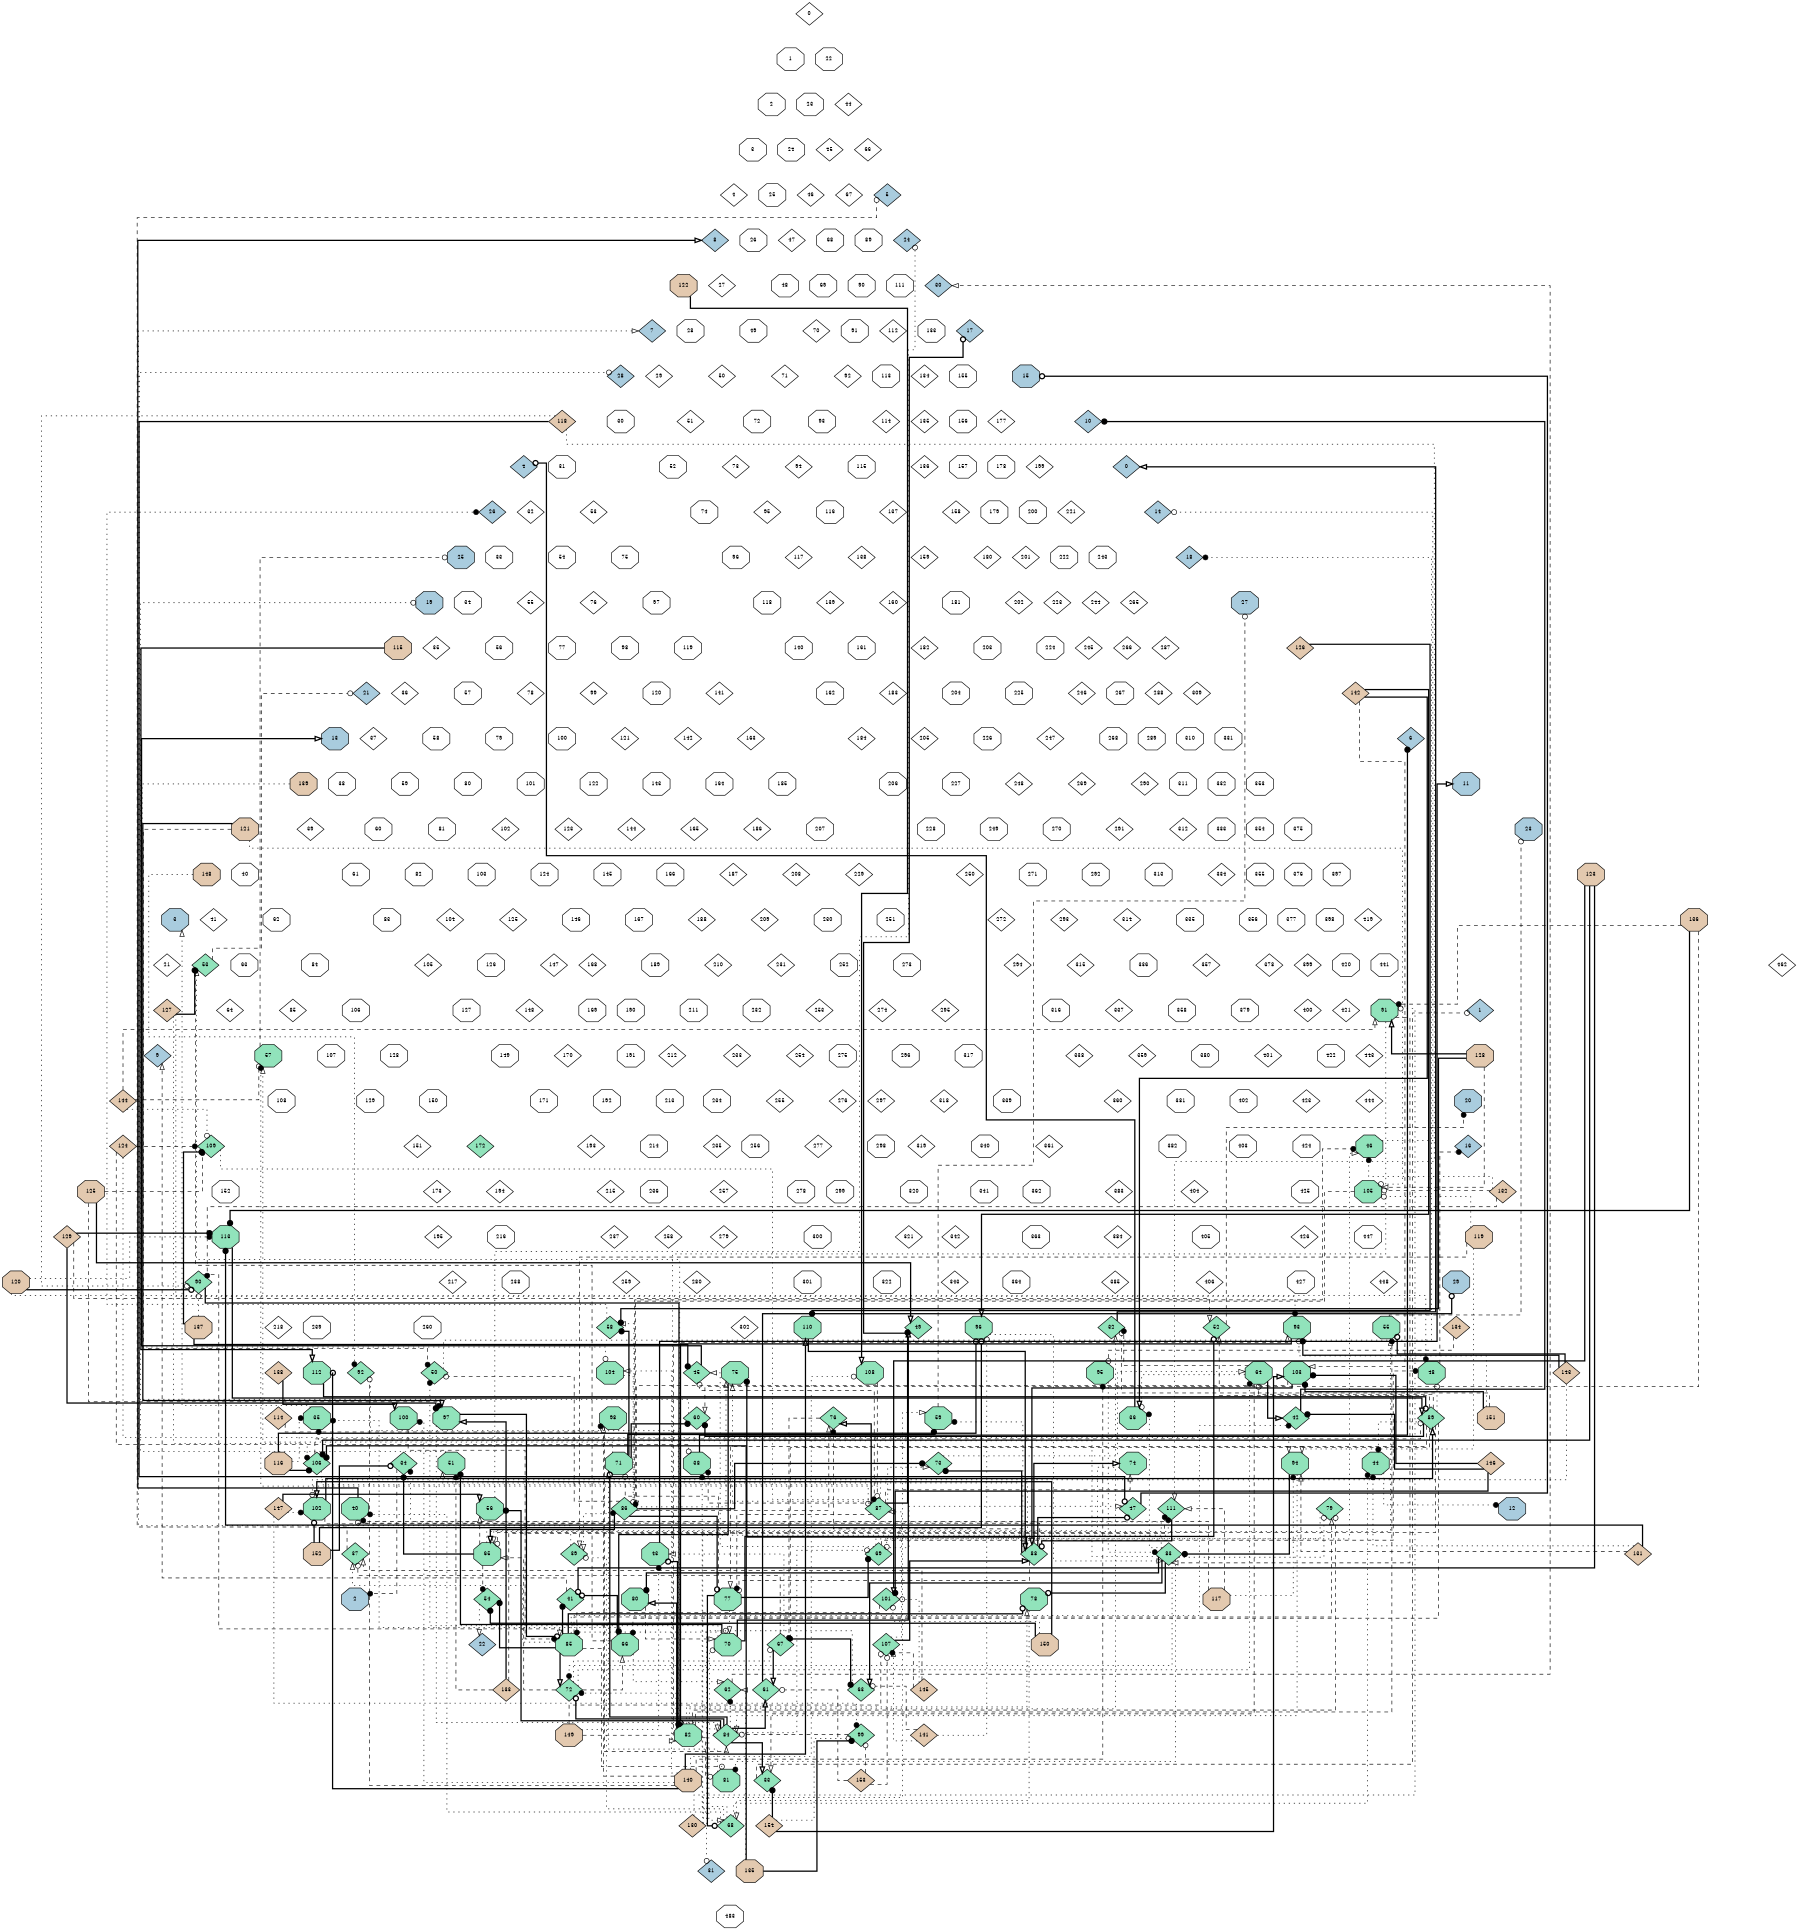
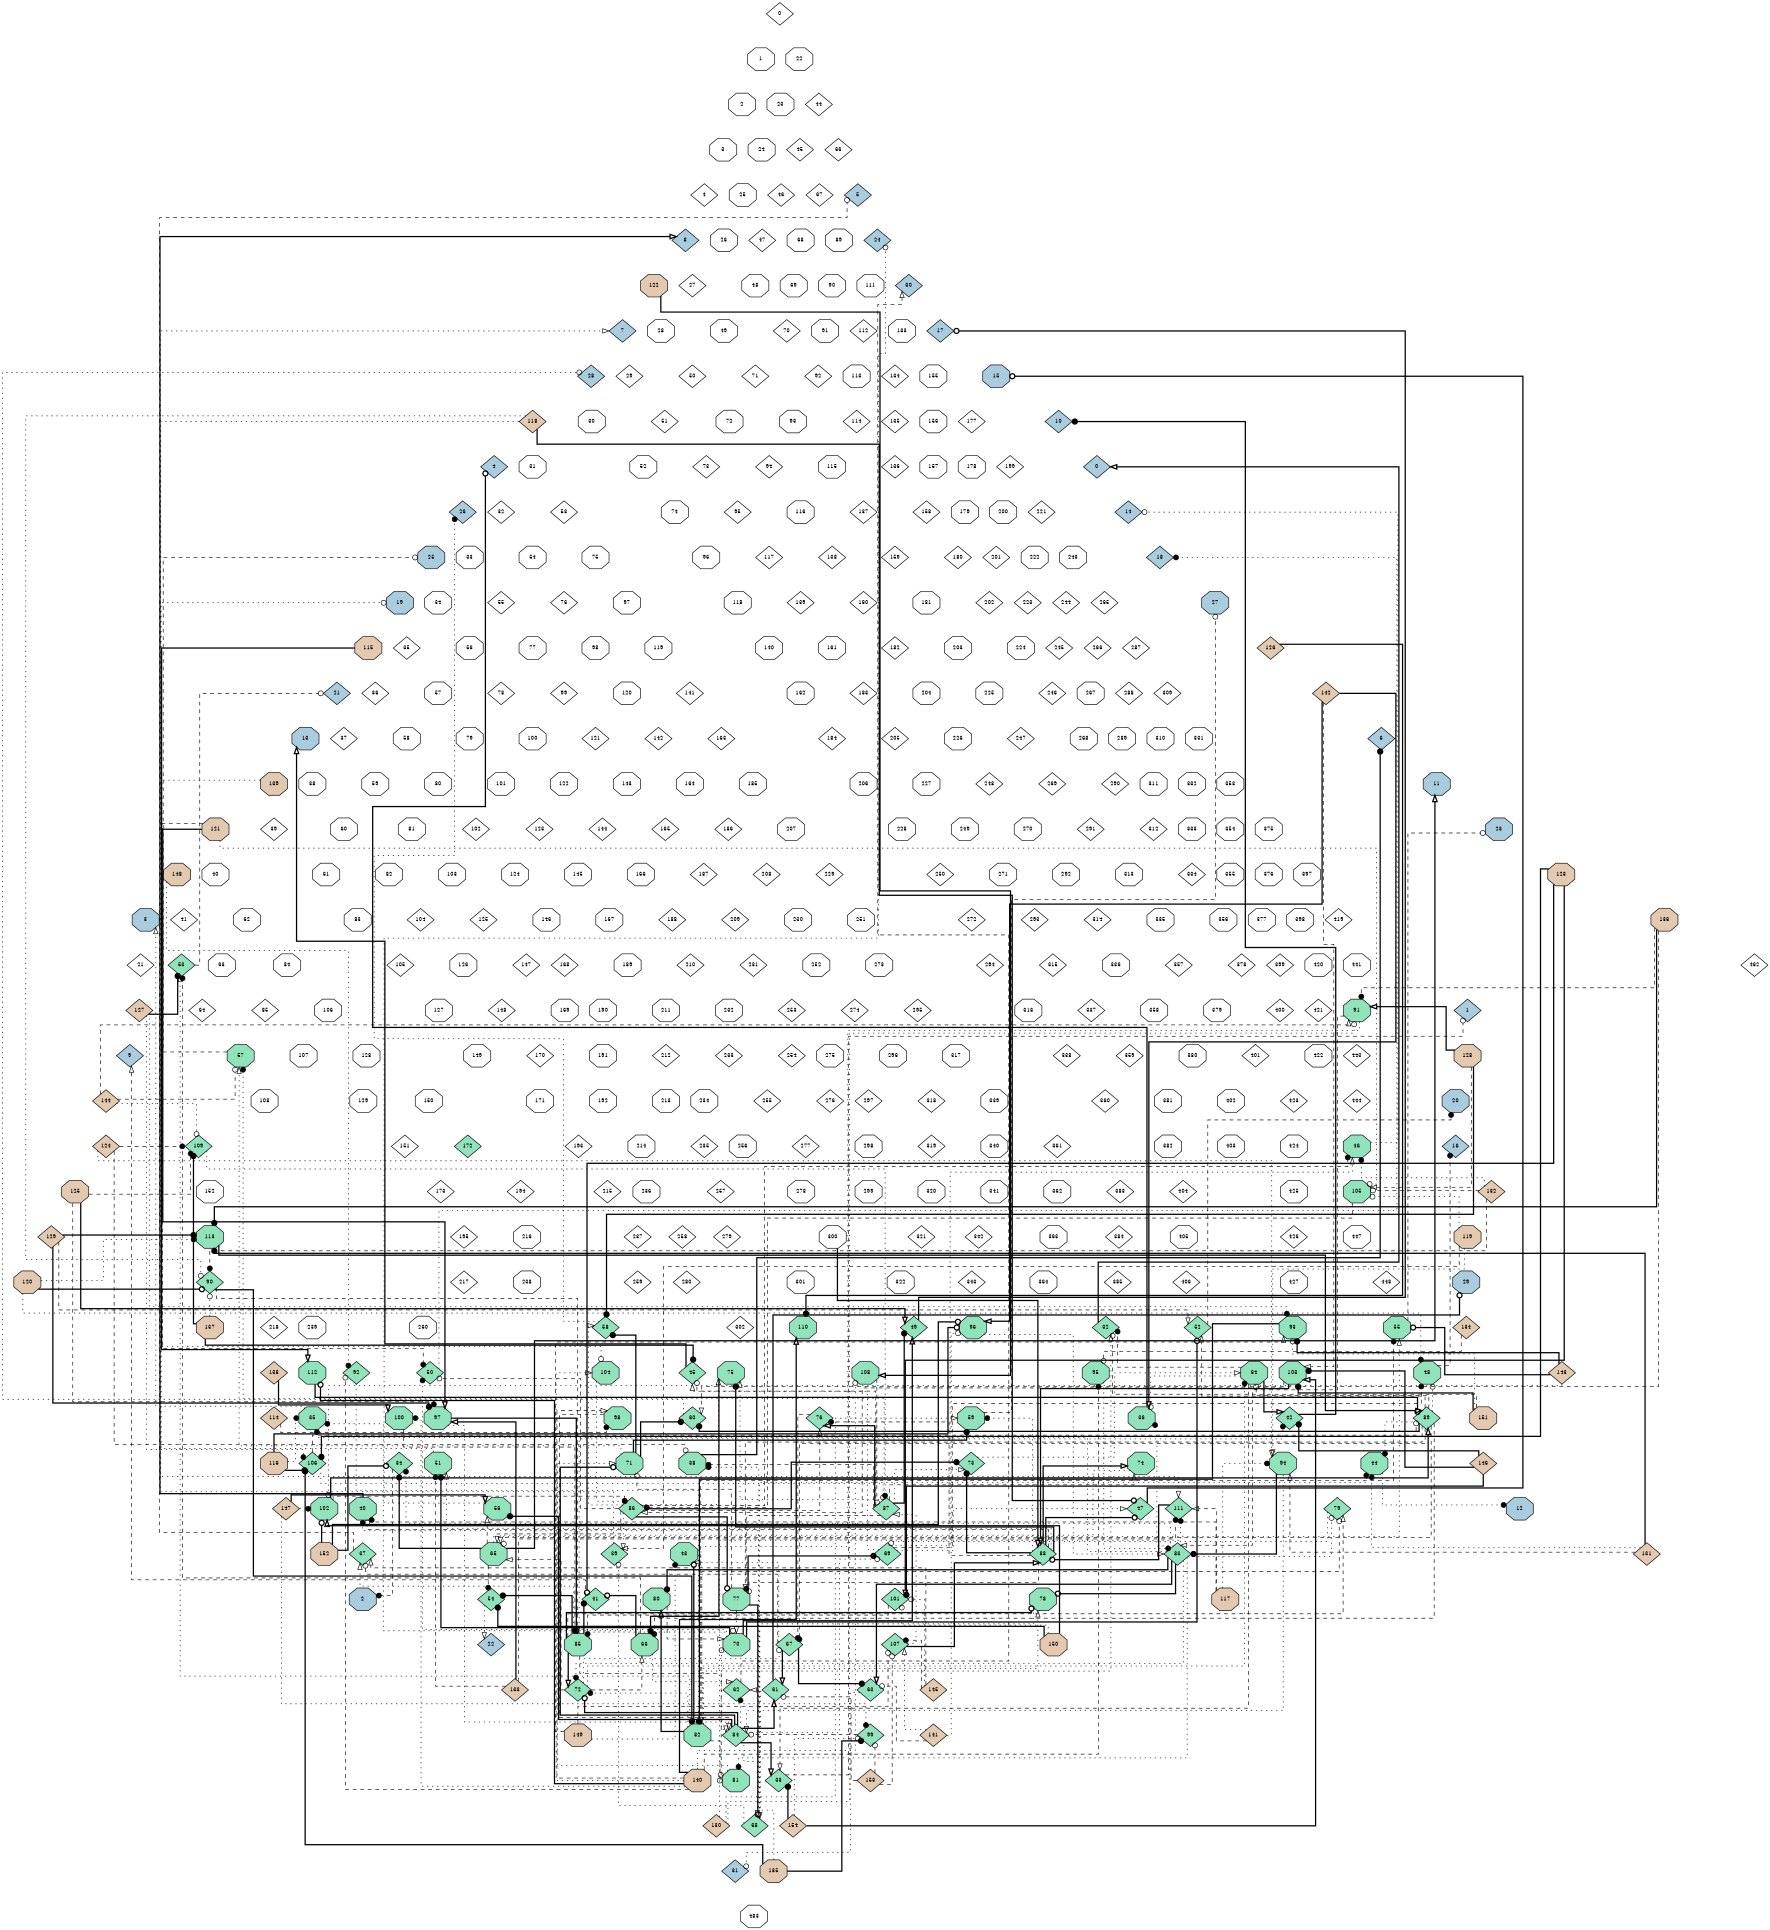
(1231, 1341) -> (1346, 1341)
(1007, 1351) -> (1038, 1356)
(558, 1530) -> (569, 1534)
